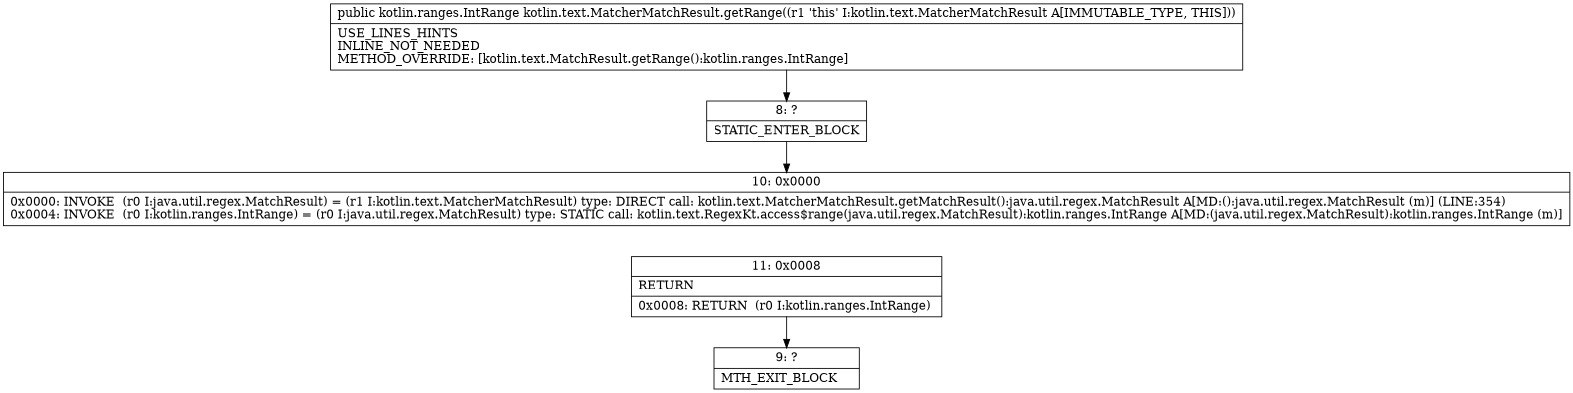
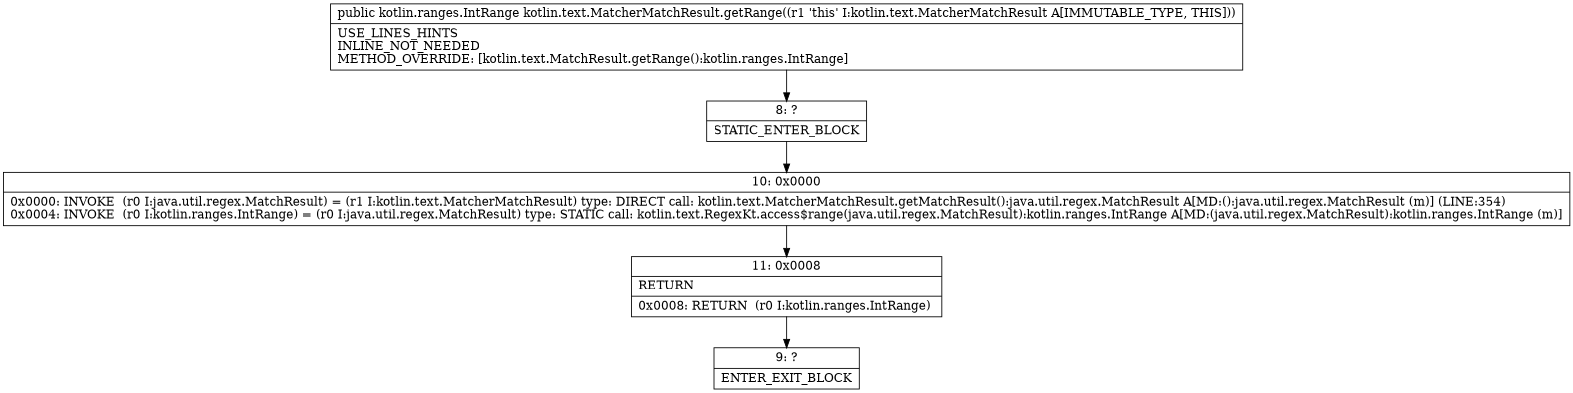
none -> (787, 237)
(779, 378) -> (787, 378)
